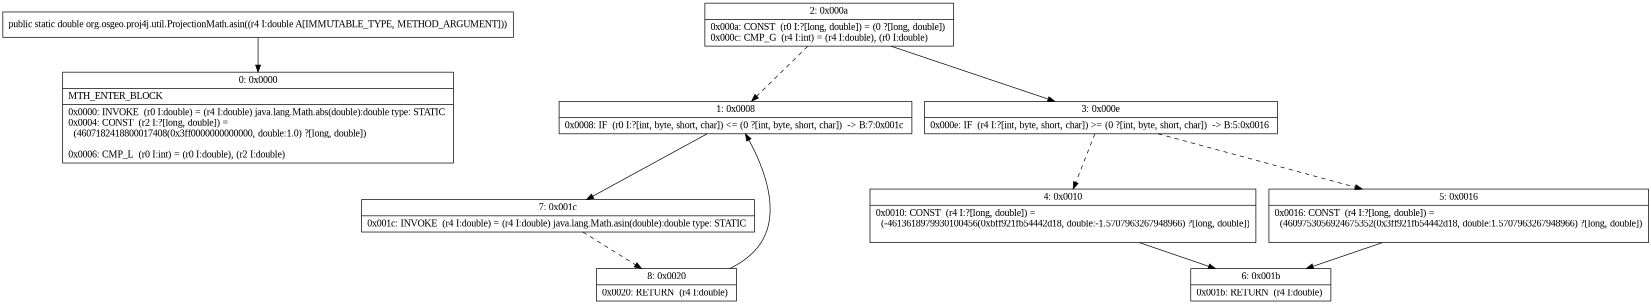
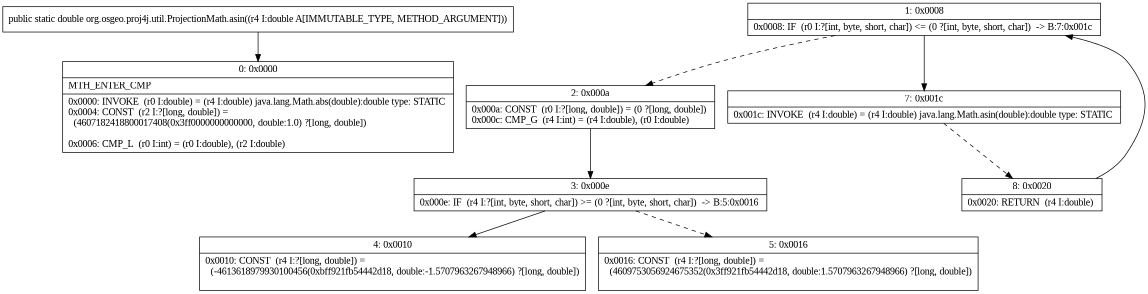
(782, 71) -> (743, 56)
(115, 96) -> (110, 86)
(1085, 158) -> (510, 223)
(1261, 285) -> none
